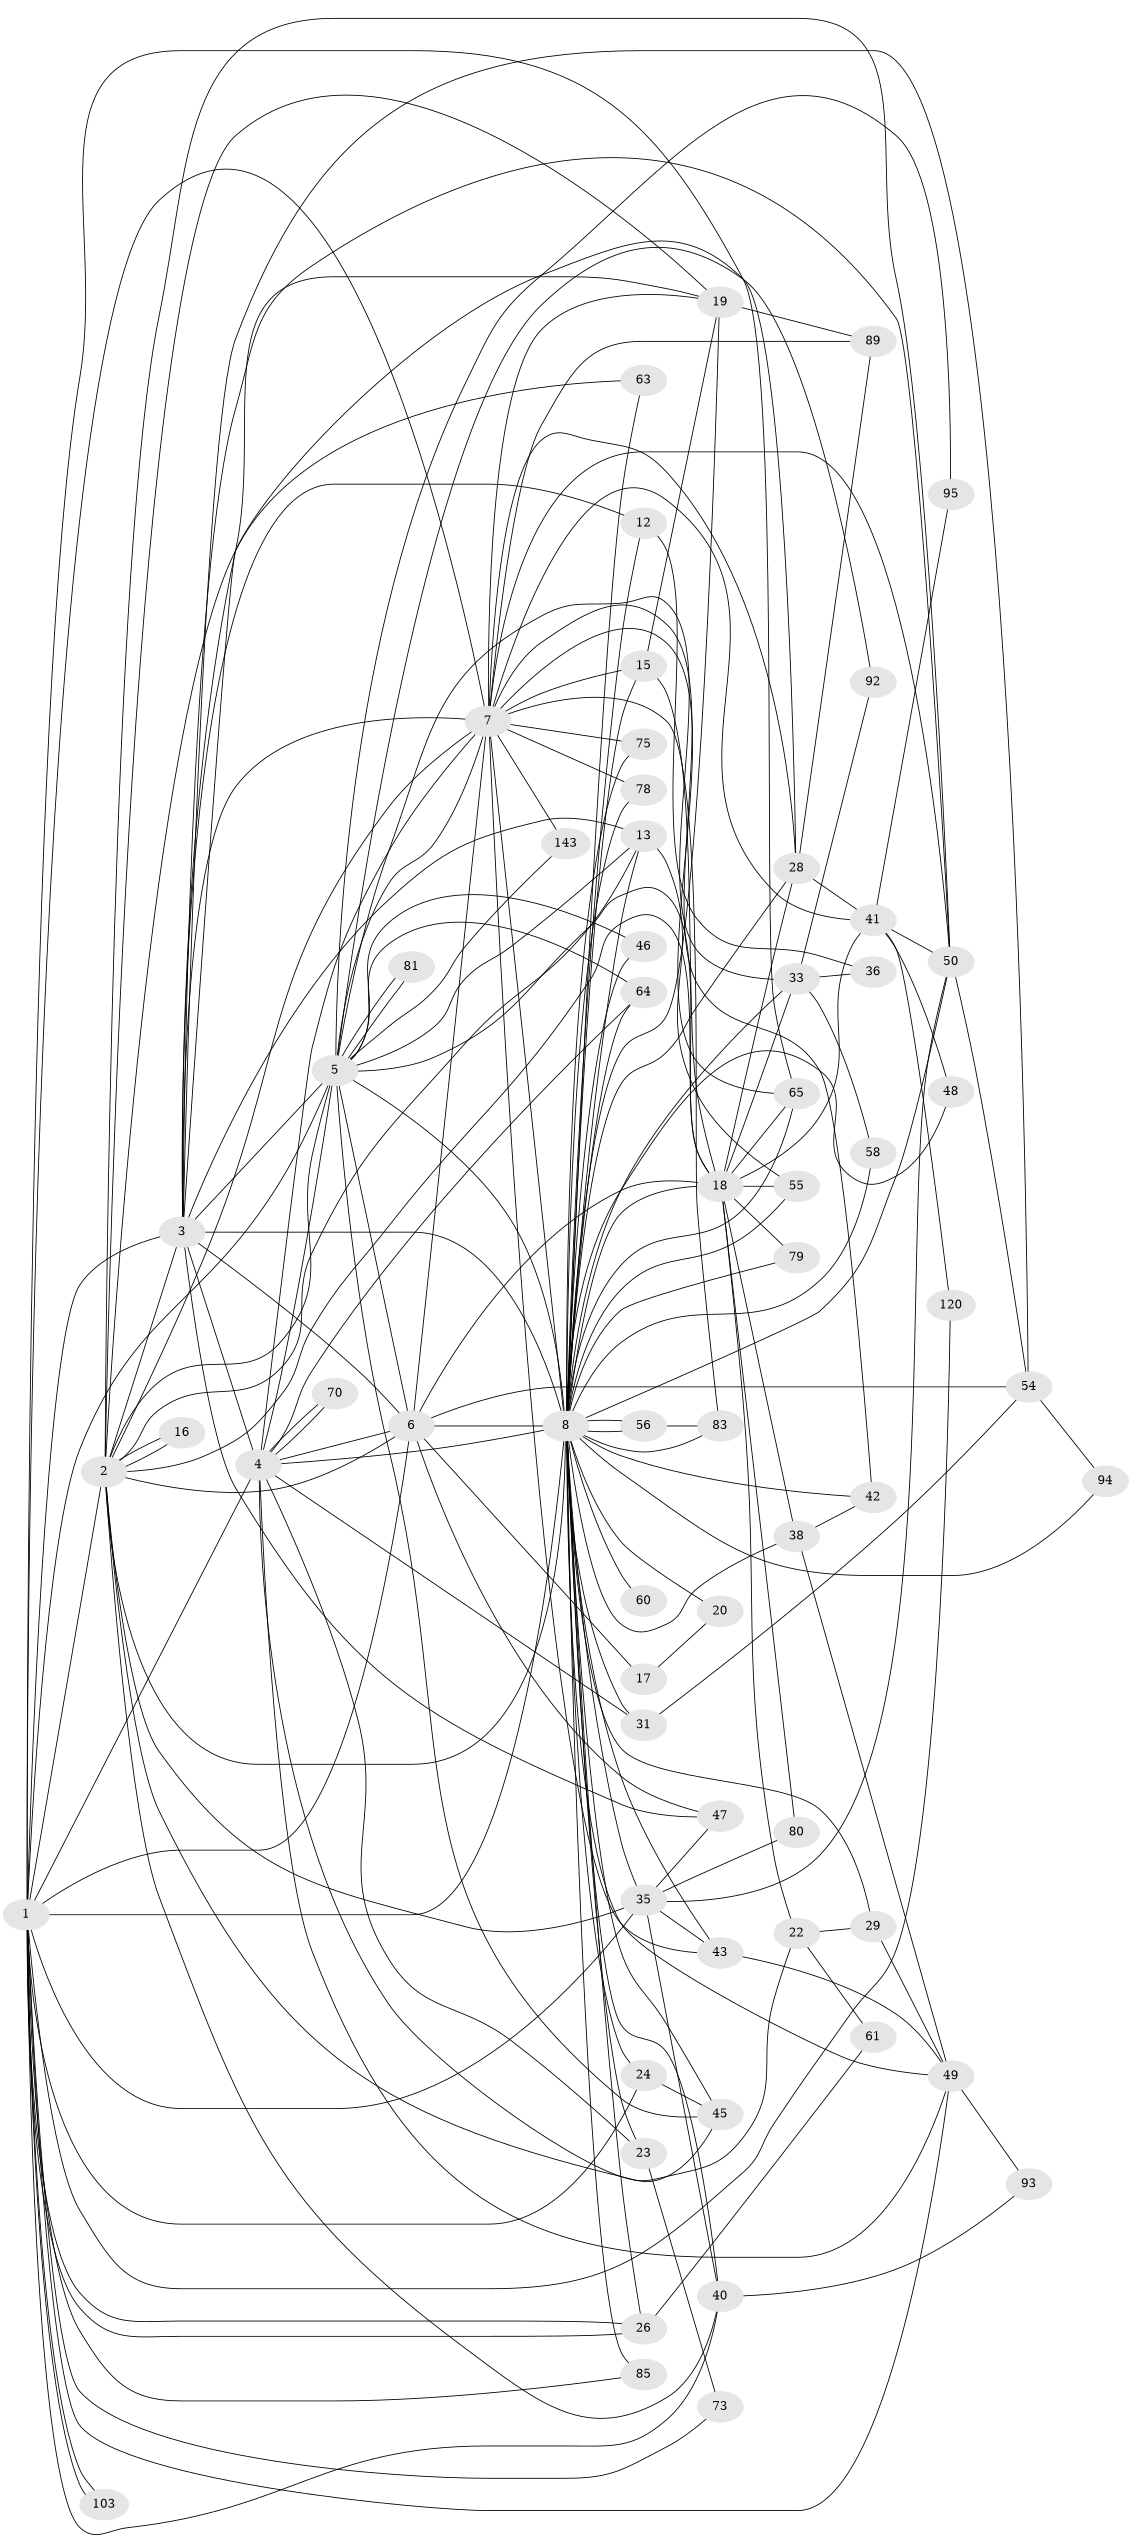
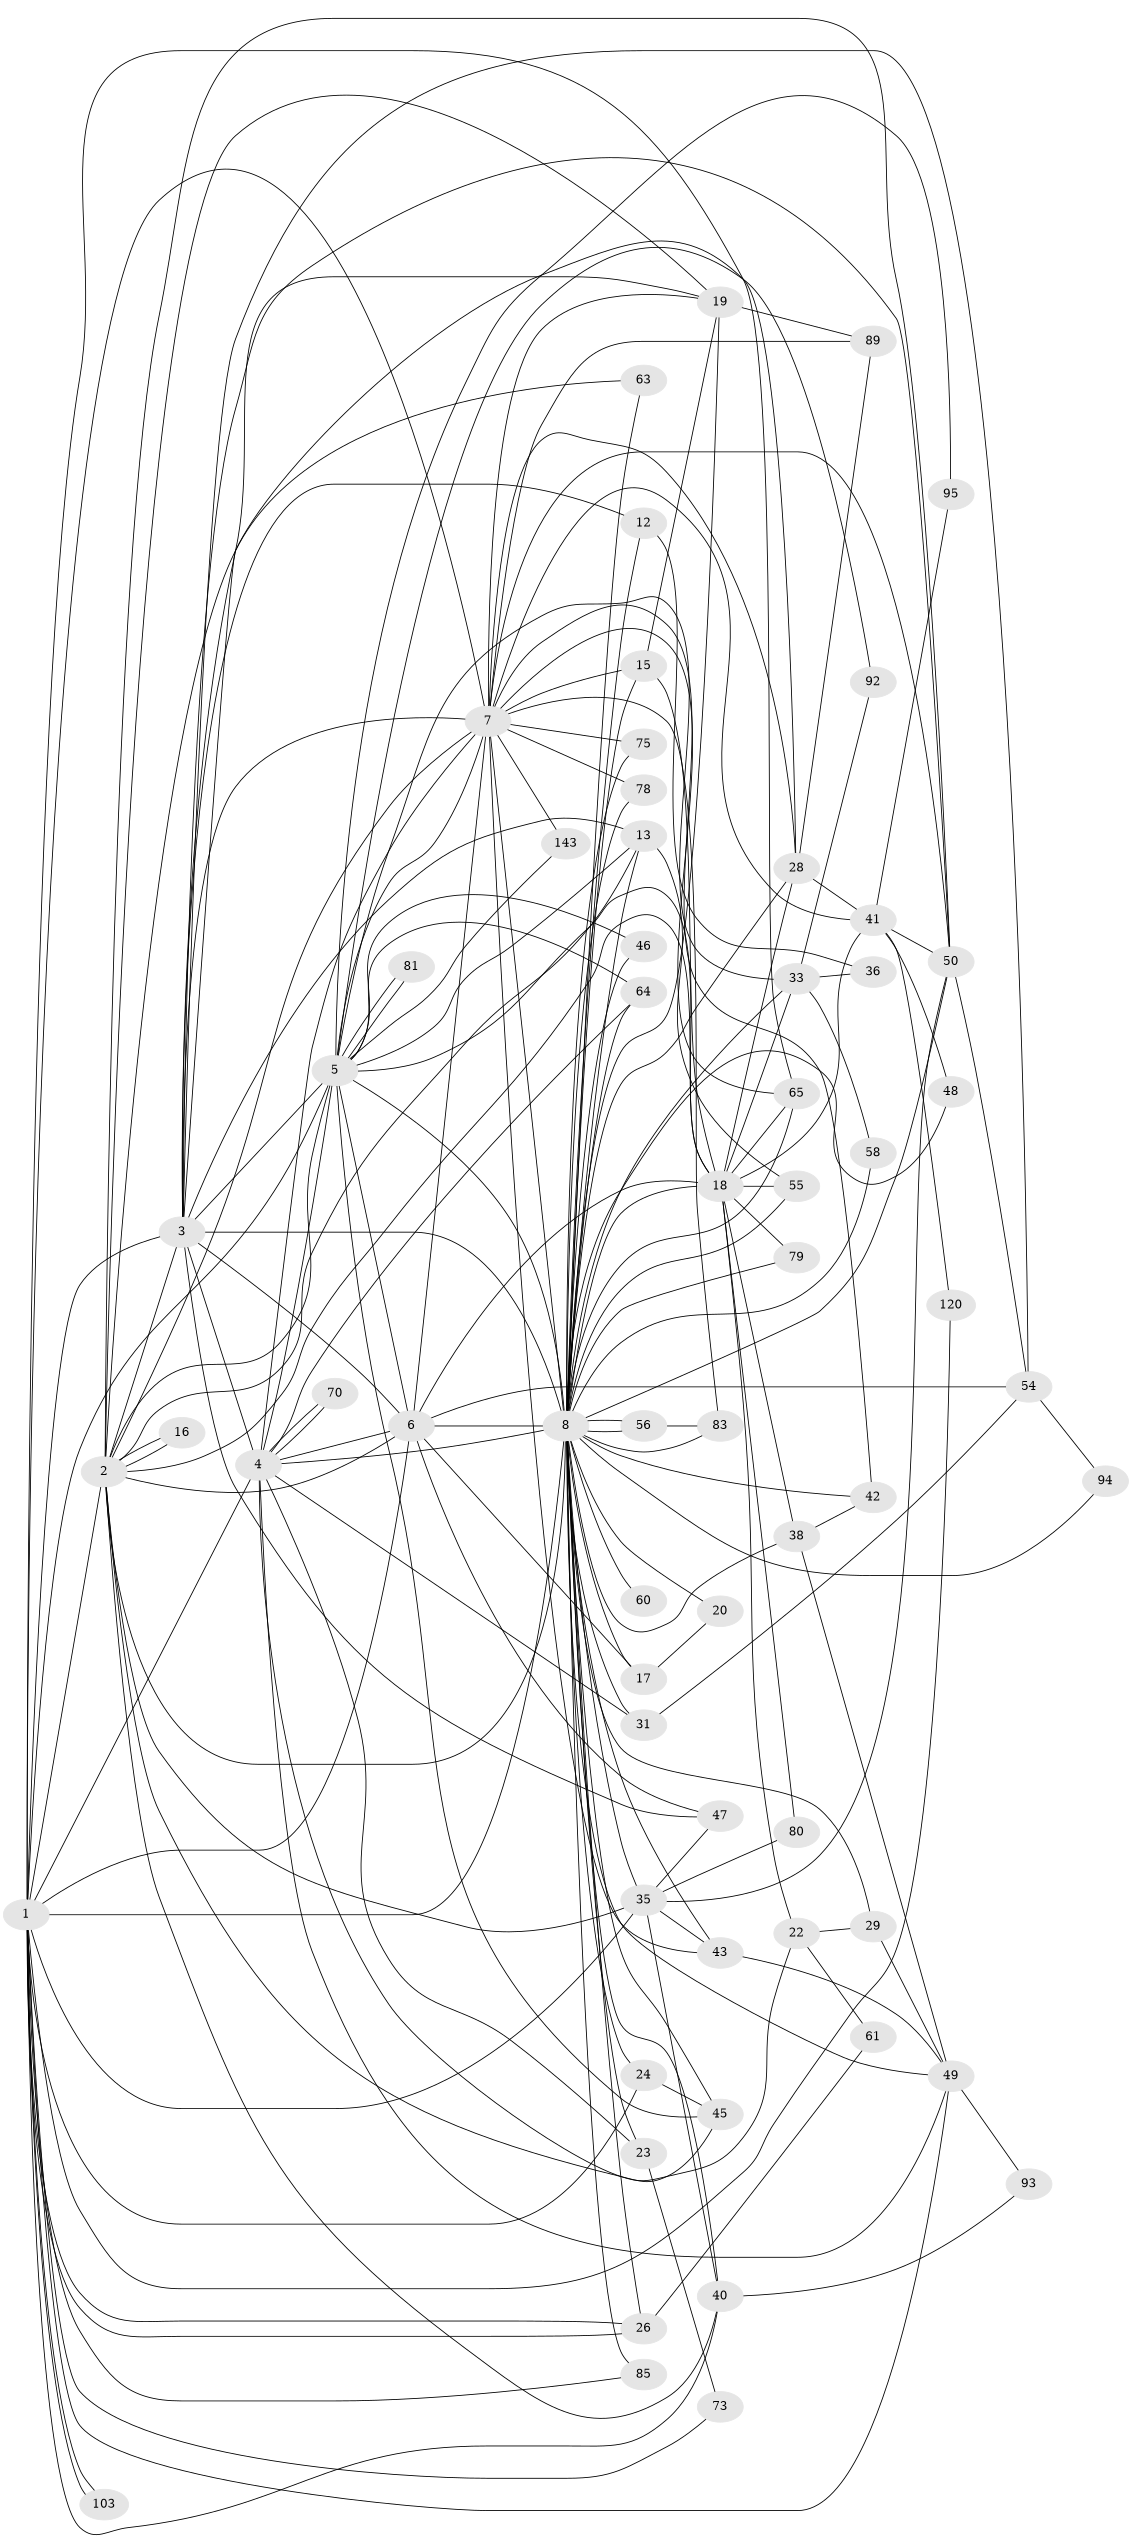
none -> (603, 1608)
